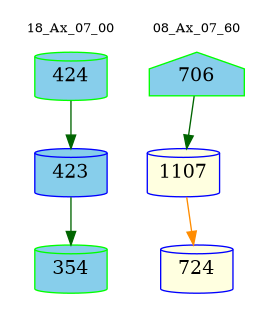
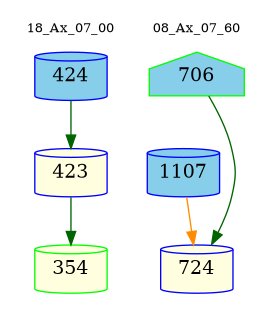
(71, 76) -> (71, 76)
(191, 116) -> (234, 163)
(71, 173) -> (71, 173)
(183, 173) -> (183, 173)
(71, 269) -> (71, 269)
